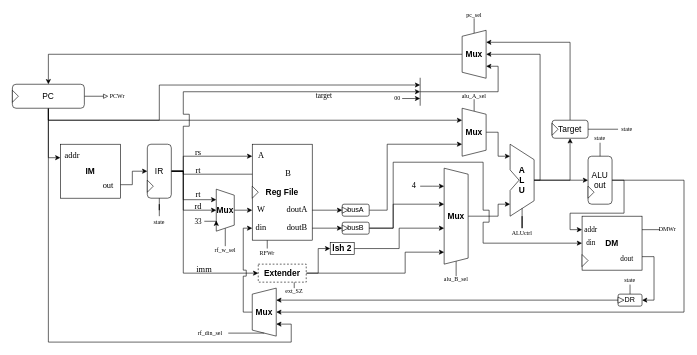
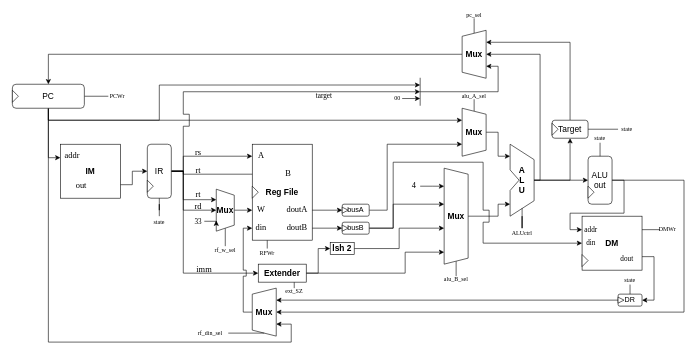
(102, 96) -> (104, 96)
(108, 186) -> (81, 186)
(282, 273) -> (282, 273)
